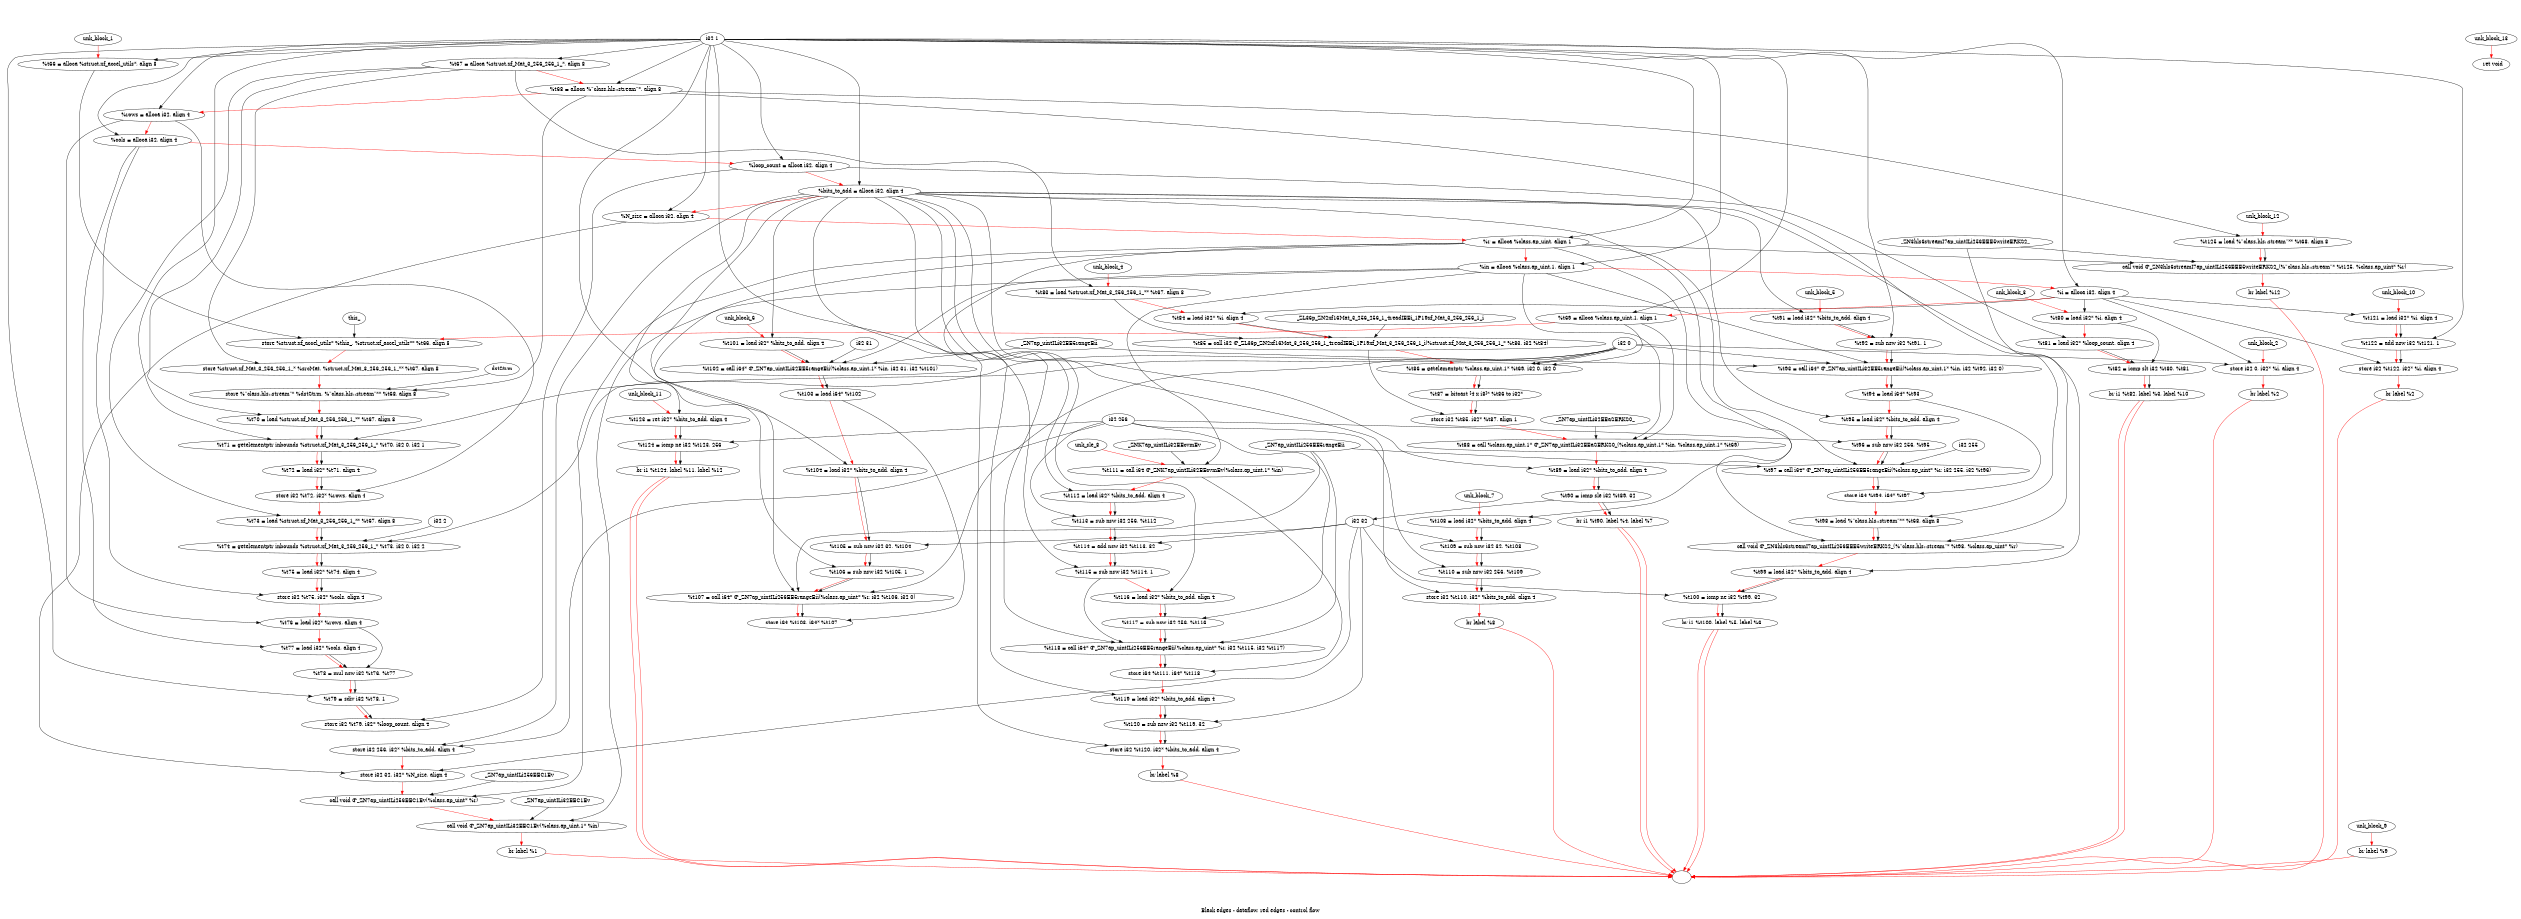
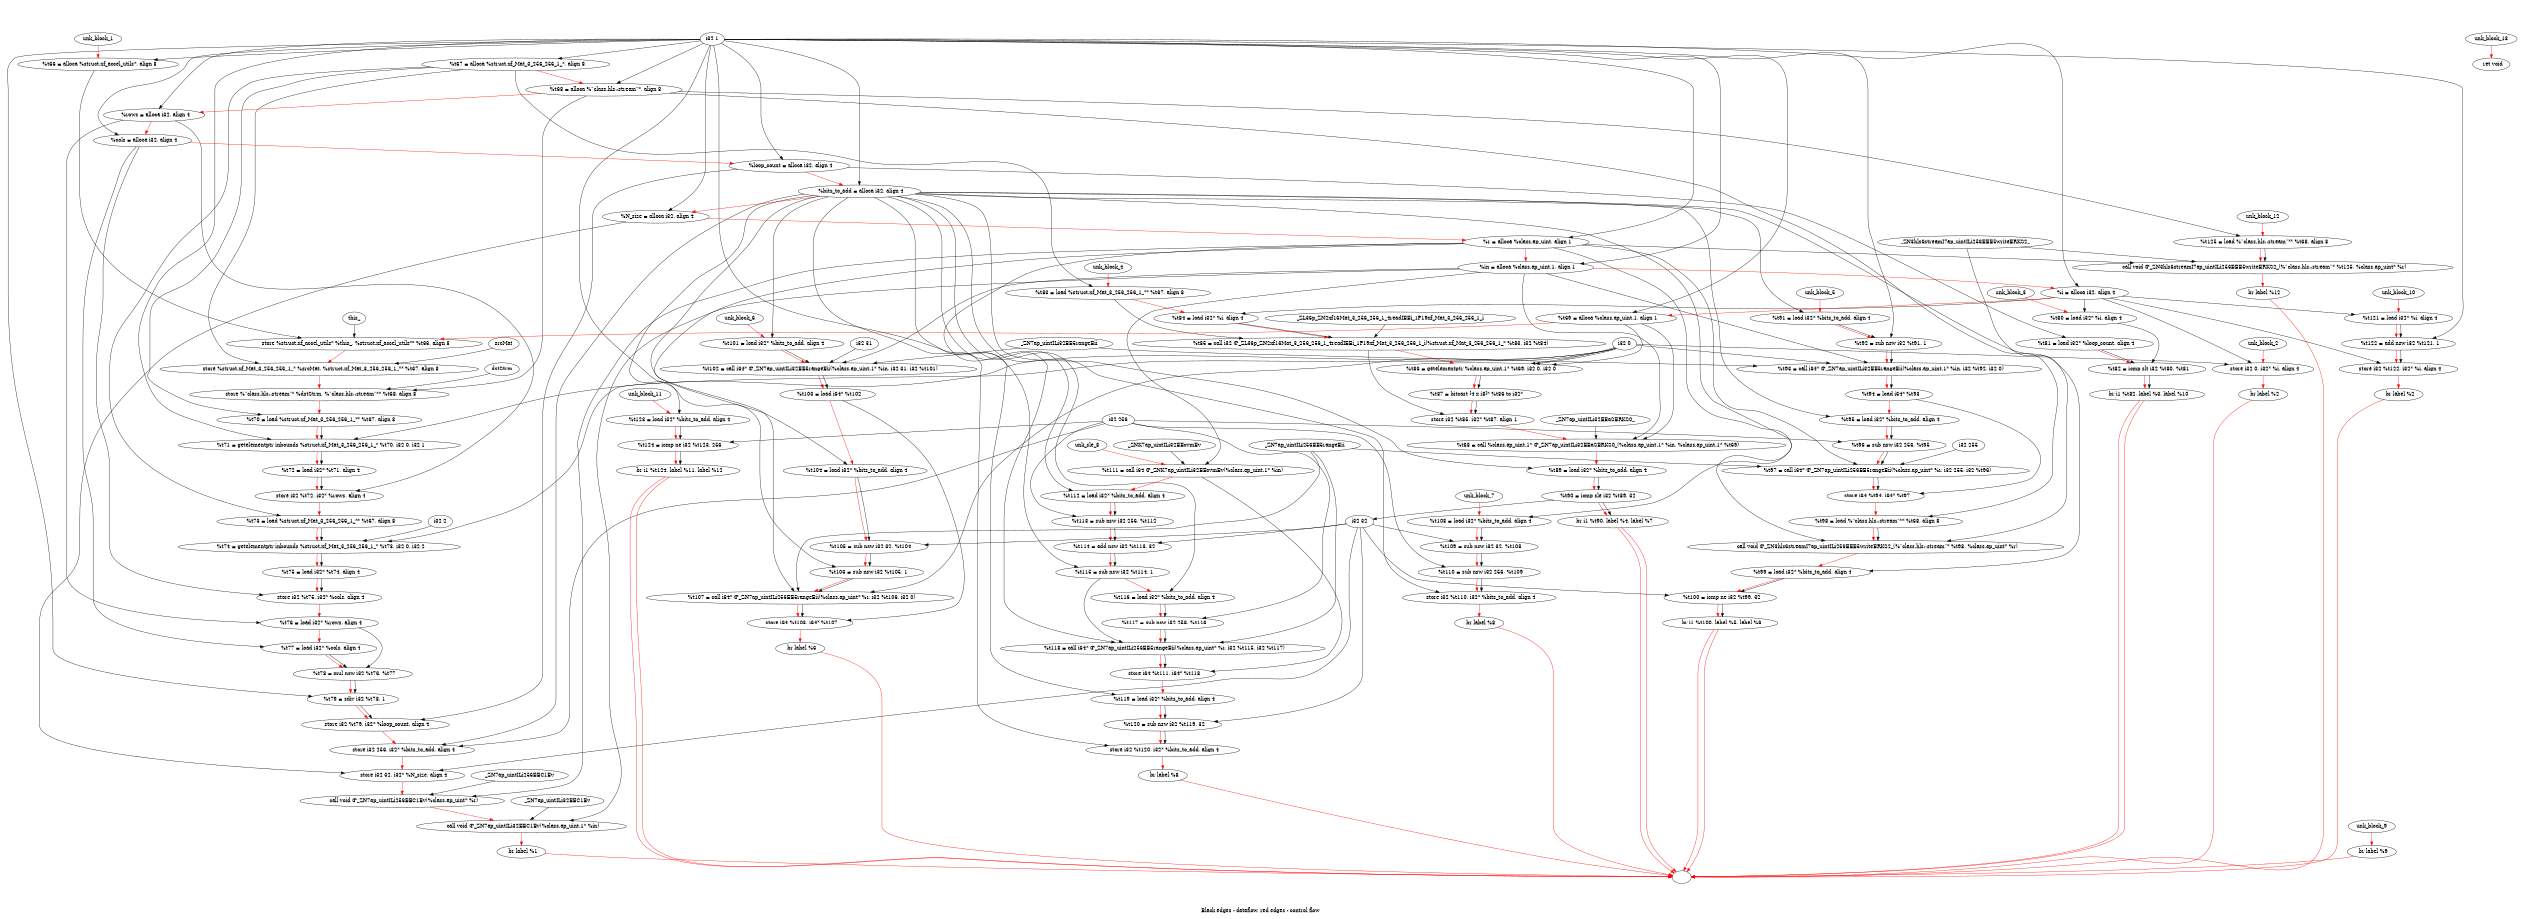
(2085, 329) -> none
none -> (504, 344)
(678, 420) -> (678, 420)
none -> (800, 649)
none -> (387, 736)
